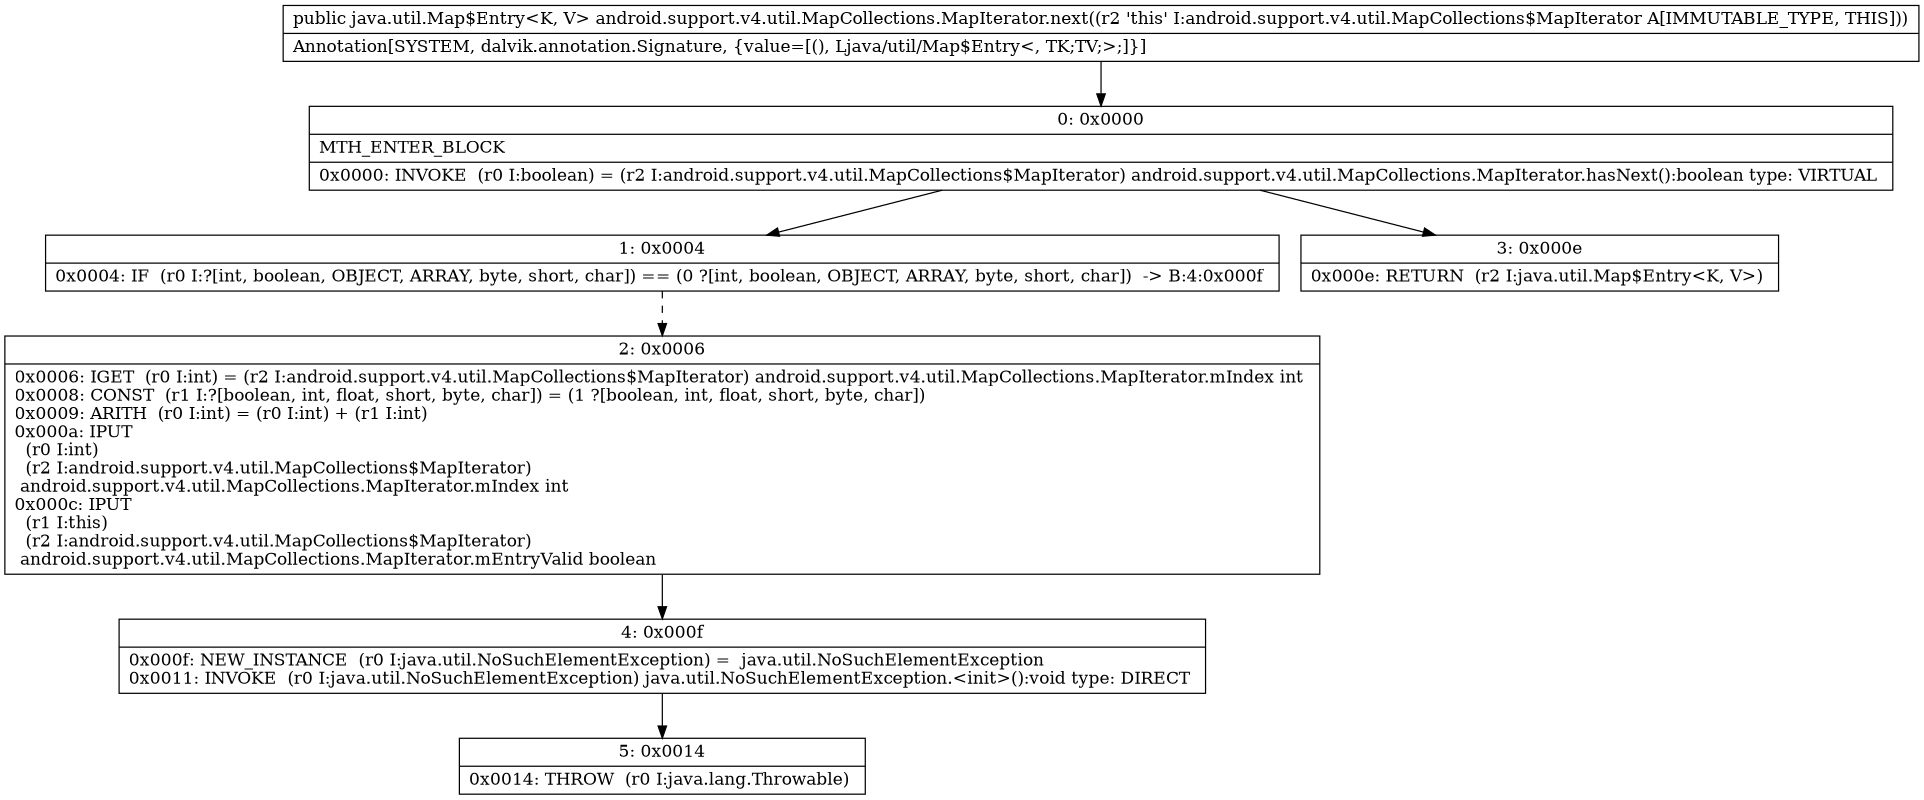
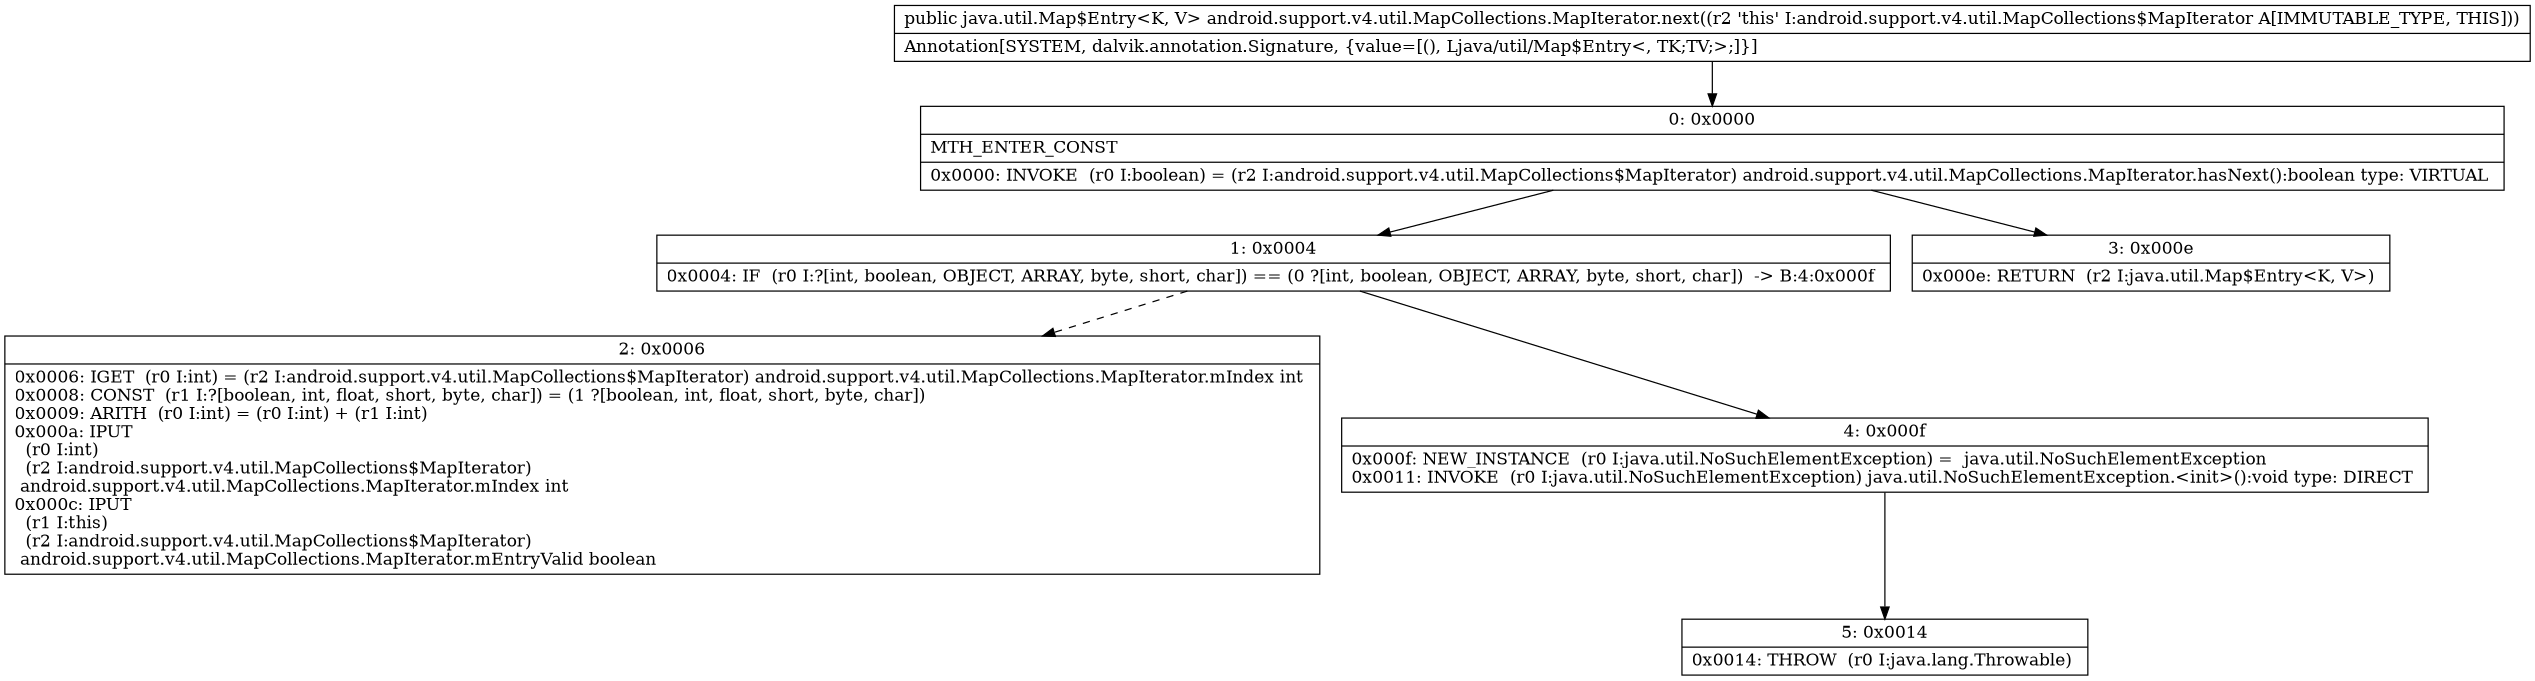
(413, 148) -> (1024, 148)
(662, 591) -> (1558, 353)
